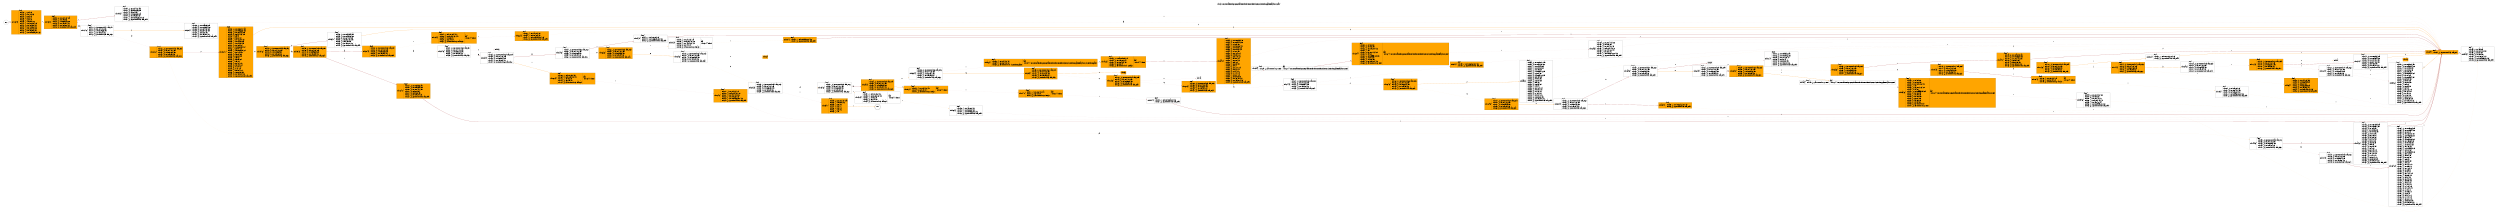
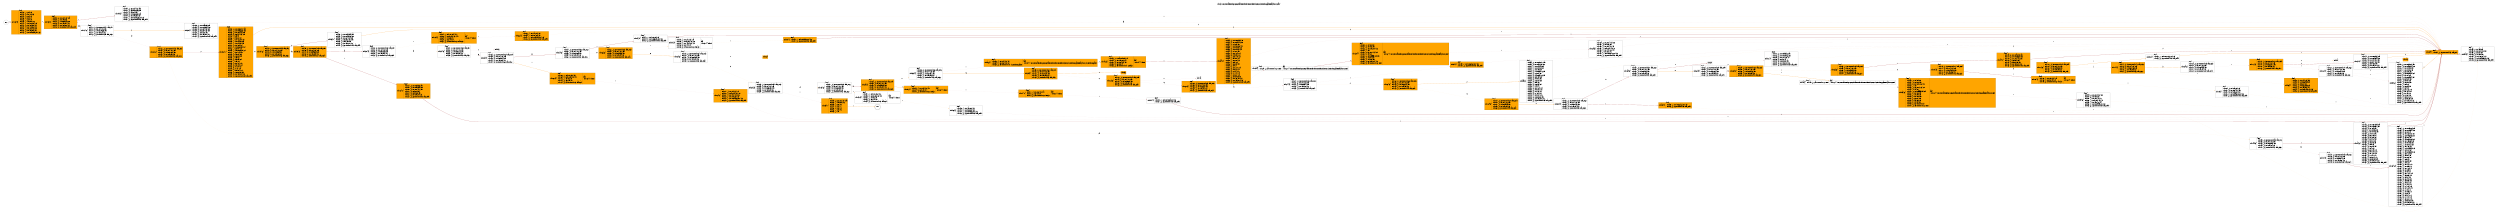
(379, 52) -> (379, 52)
(2459, 53) -> (2460, 54)
